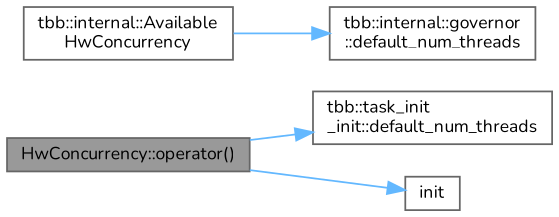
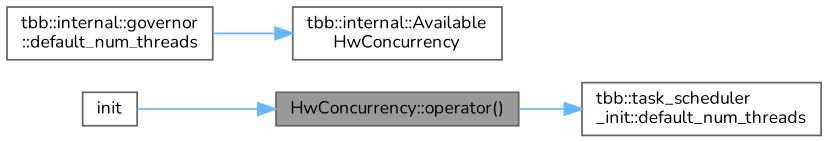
(273, 33) -> (244, 33)
(433, 118) -> (702, 109)
(319, 179) -> (197, 109)
